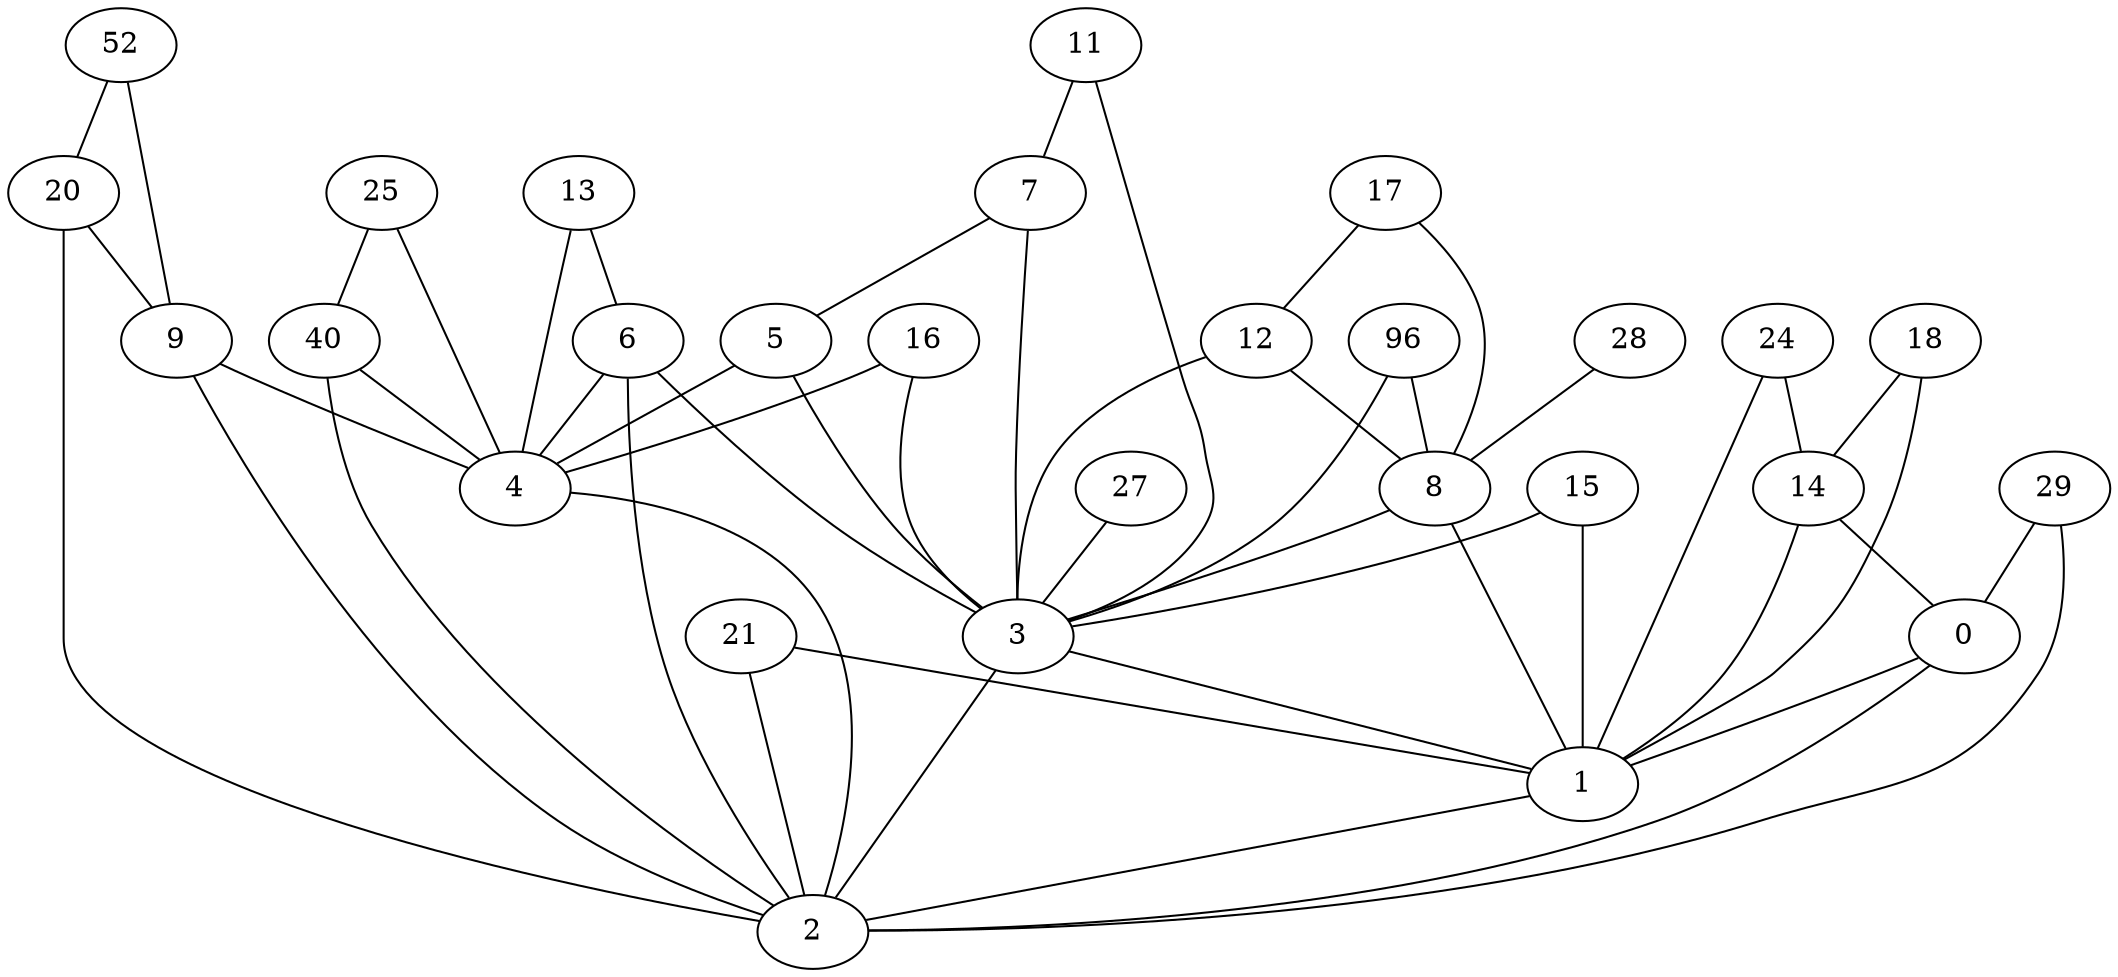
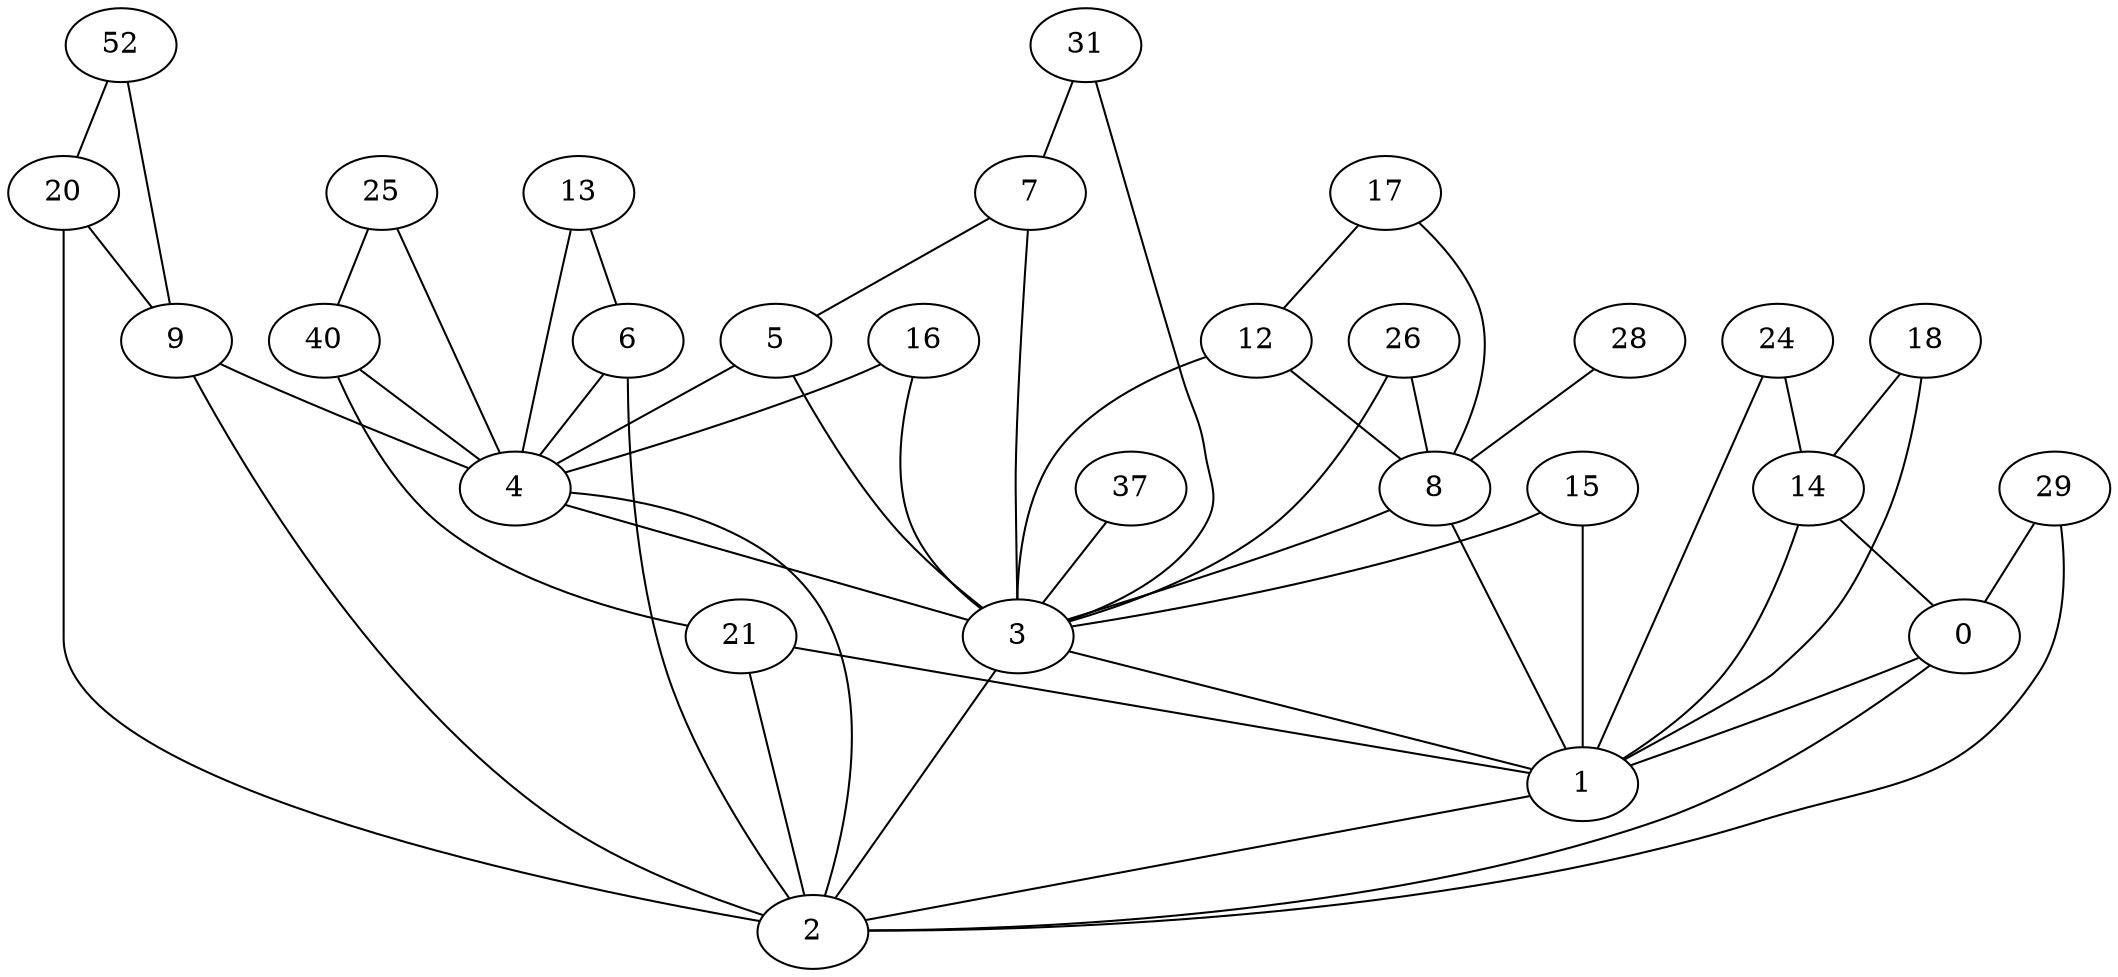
(1086, 45) -> (1086, 45)
(1404, 341) -> (1404, 341)
(1131, 489) -> (1131, 489)
(807, 506) -> (747, 557)
(497, 683) -> (477, 550)
